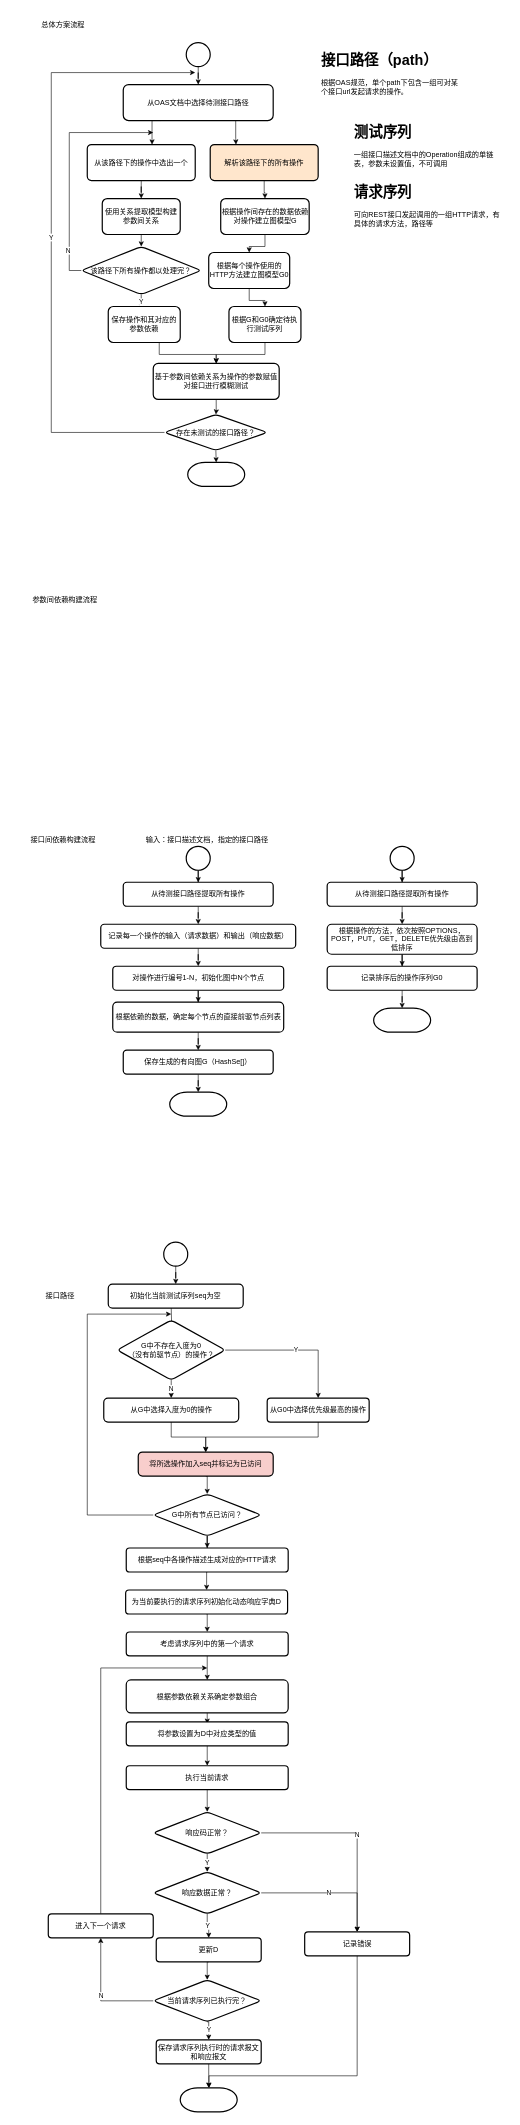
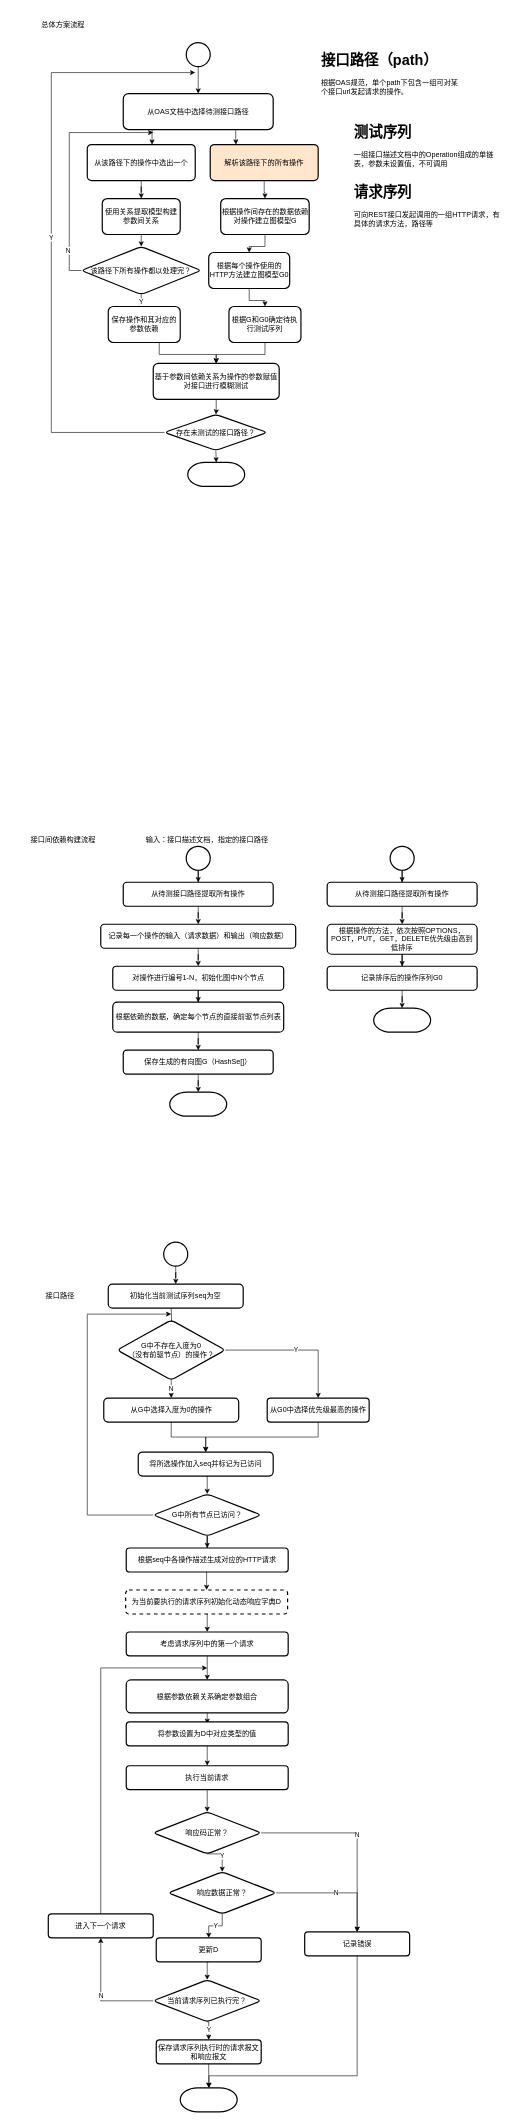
(198, 102) -> (198, 111)
(65, 600) -> none
(206, 1464) -> (206, 1464)
(207, 1602) -> (207, 1602)
(207, 1893) -> (222, 1893)
